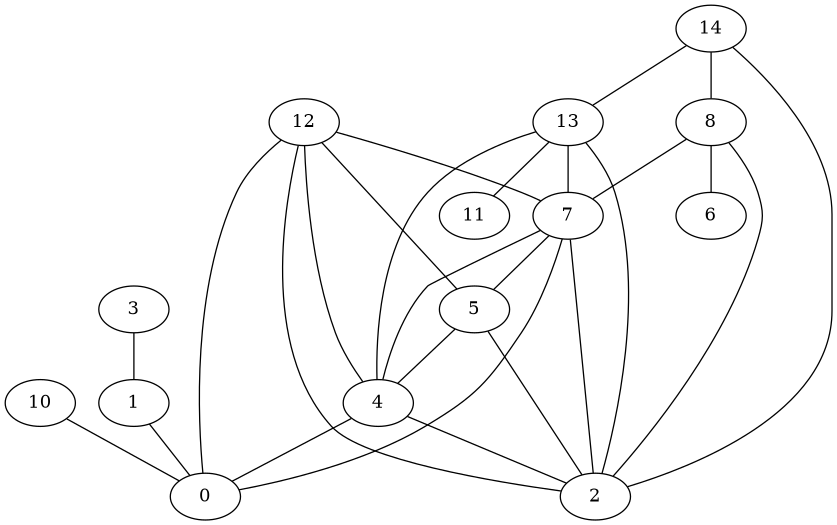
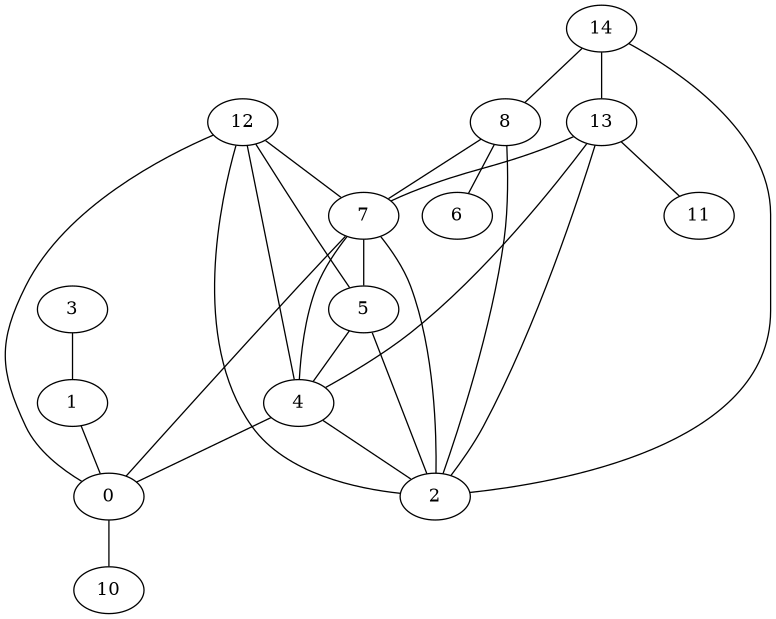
(123, 450) -> (109, 543)
